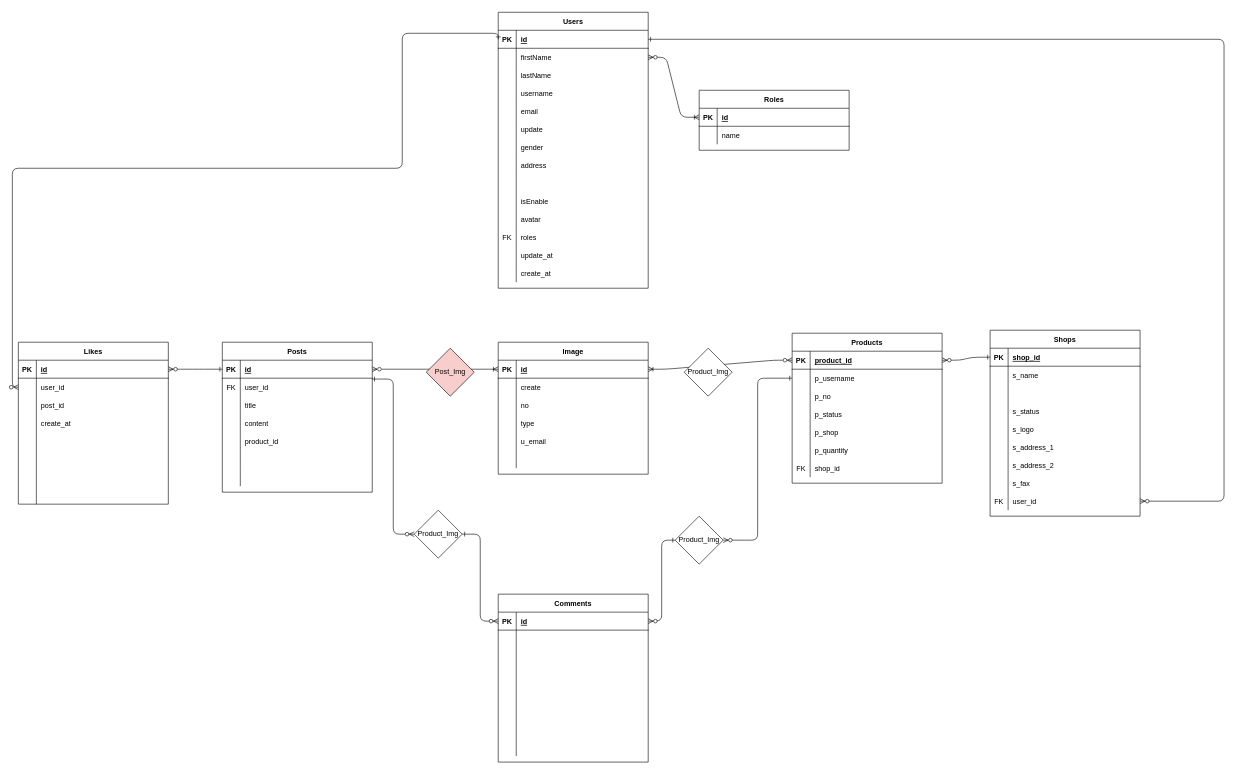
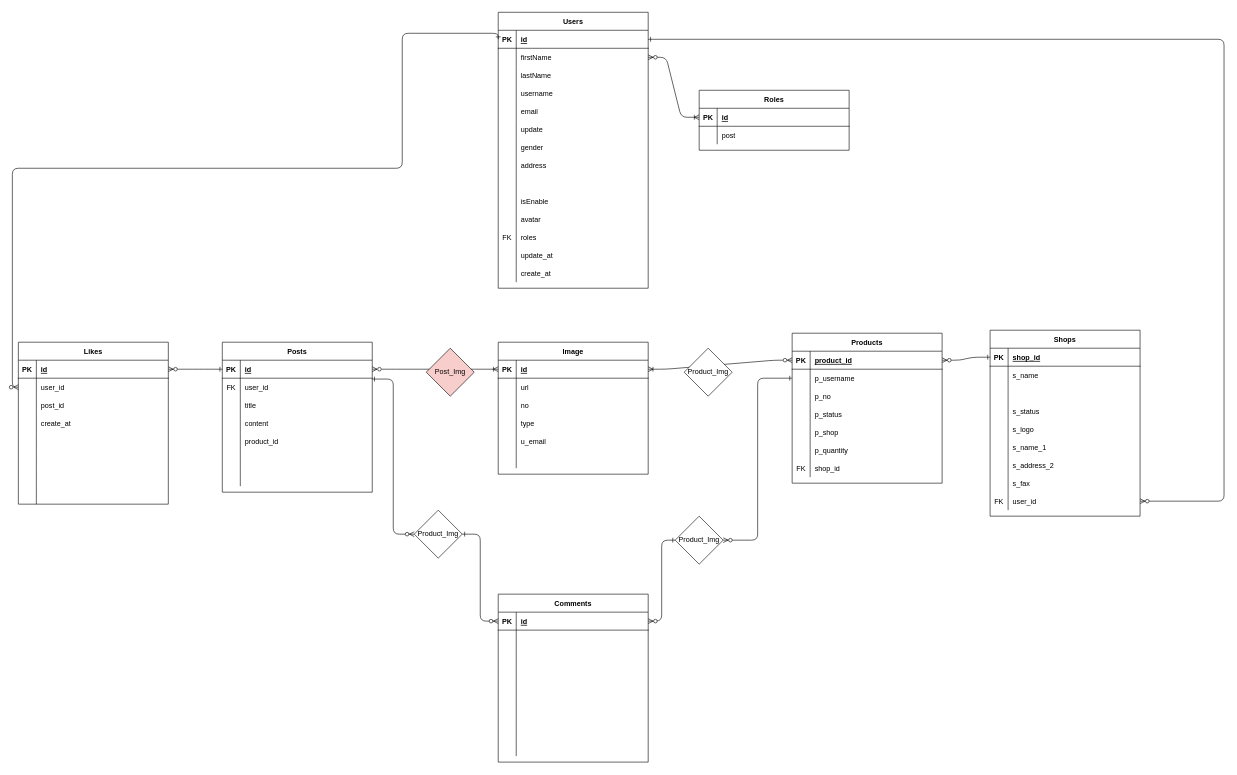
(730, 136) -> (730, 136)
(533, 388) -> (526, 388)
(1035, 448) -> (1029, 448)
